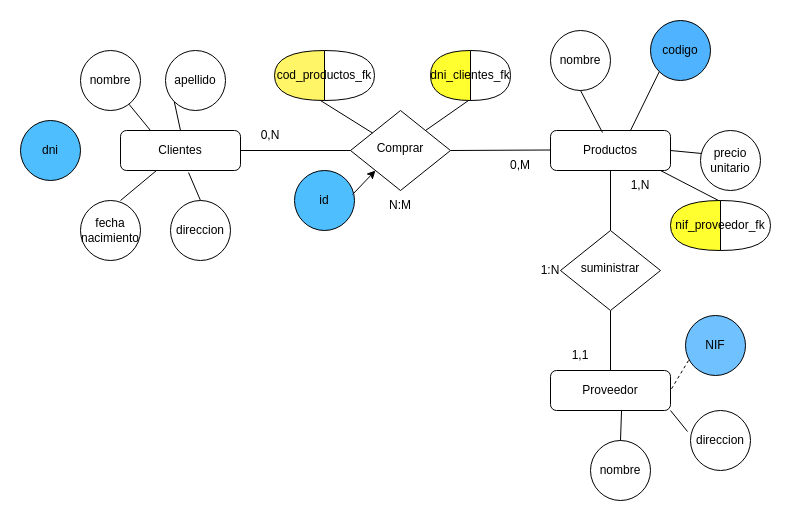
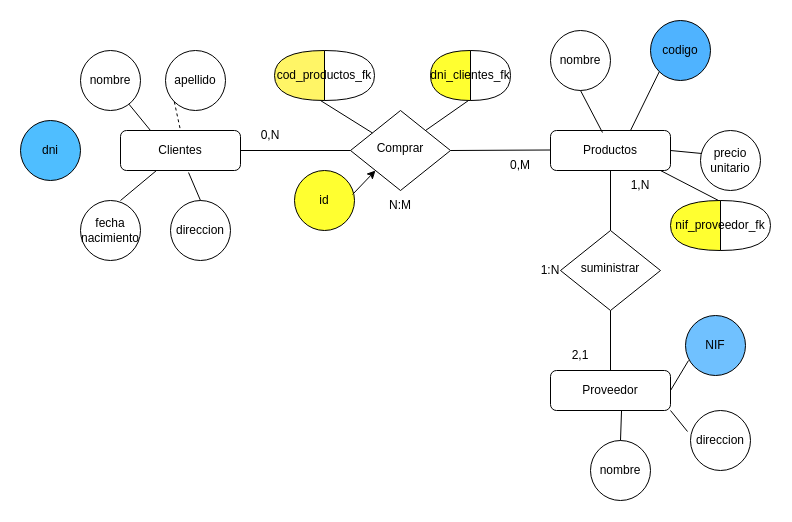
(178, 117) -> (178, 117)
(325, 201) -> (325, 201)
(581, 356) -> (581, 356)
(680, 376) -> (680, 376)
